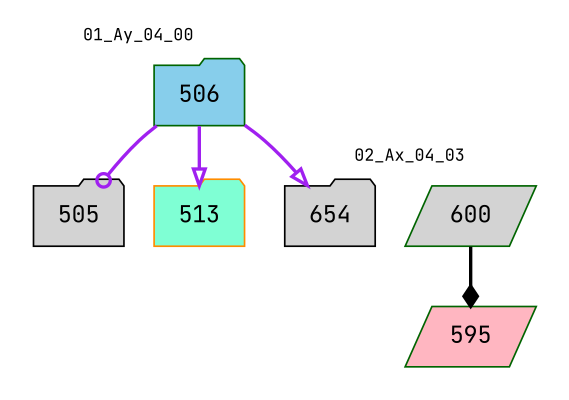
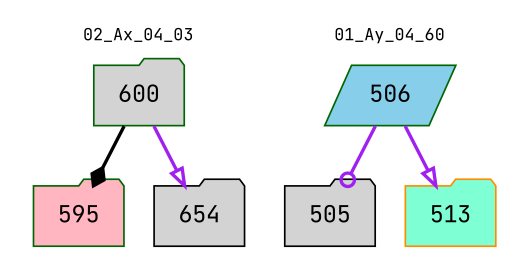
(139, 36) -> (390, 36)
(199, 95) -> (390, 95)
(282, 157) -> (165, 148)
(471, 216) -> (139, 95)
(471, 337) -> (79, 216)
